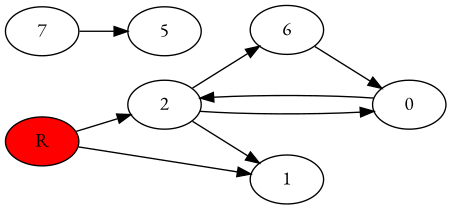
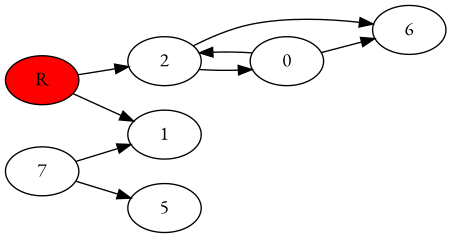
(342, 64) -> (341, 47)
(220, 139) -> (97, 155)
